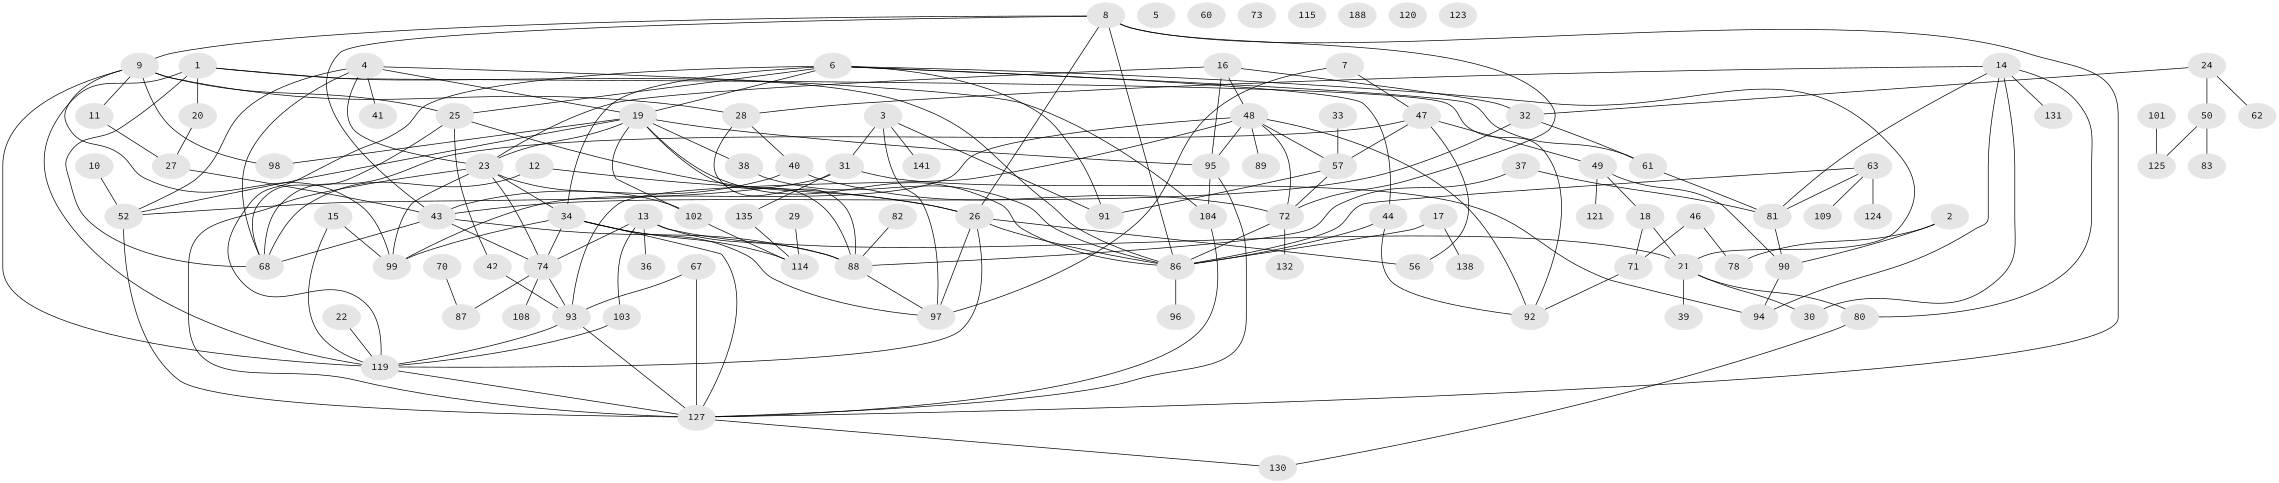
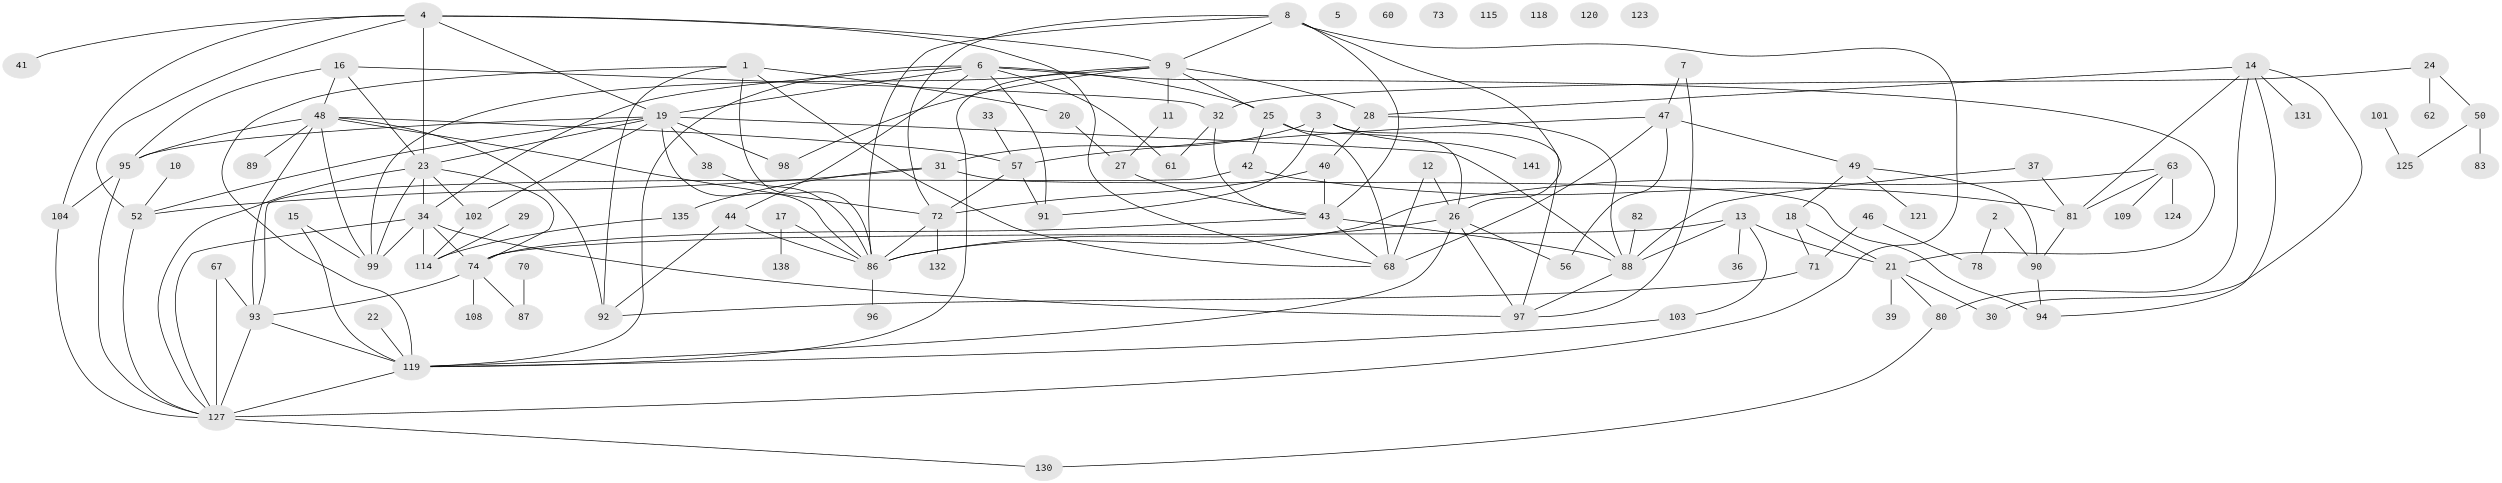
(1357, 15) -> (1539, 15)
none -> (922, 34)
(1710, 191) -> (1660, 191)
